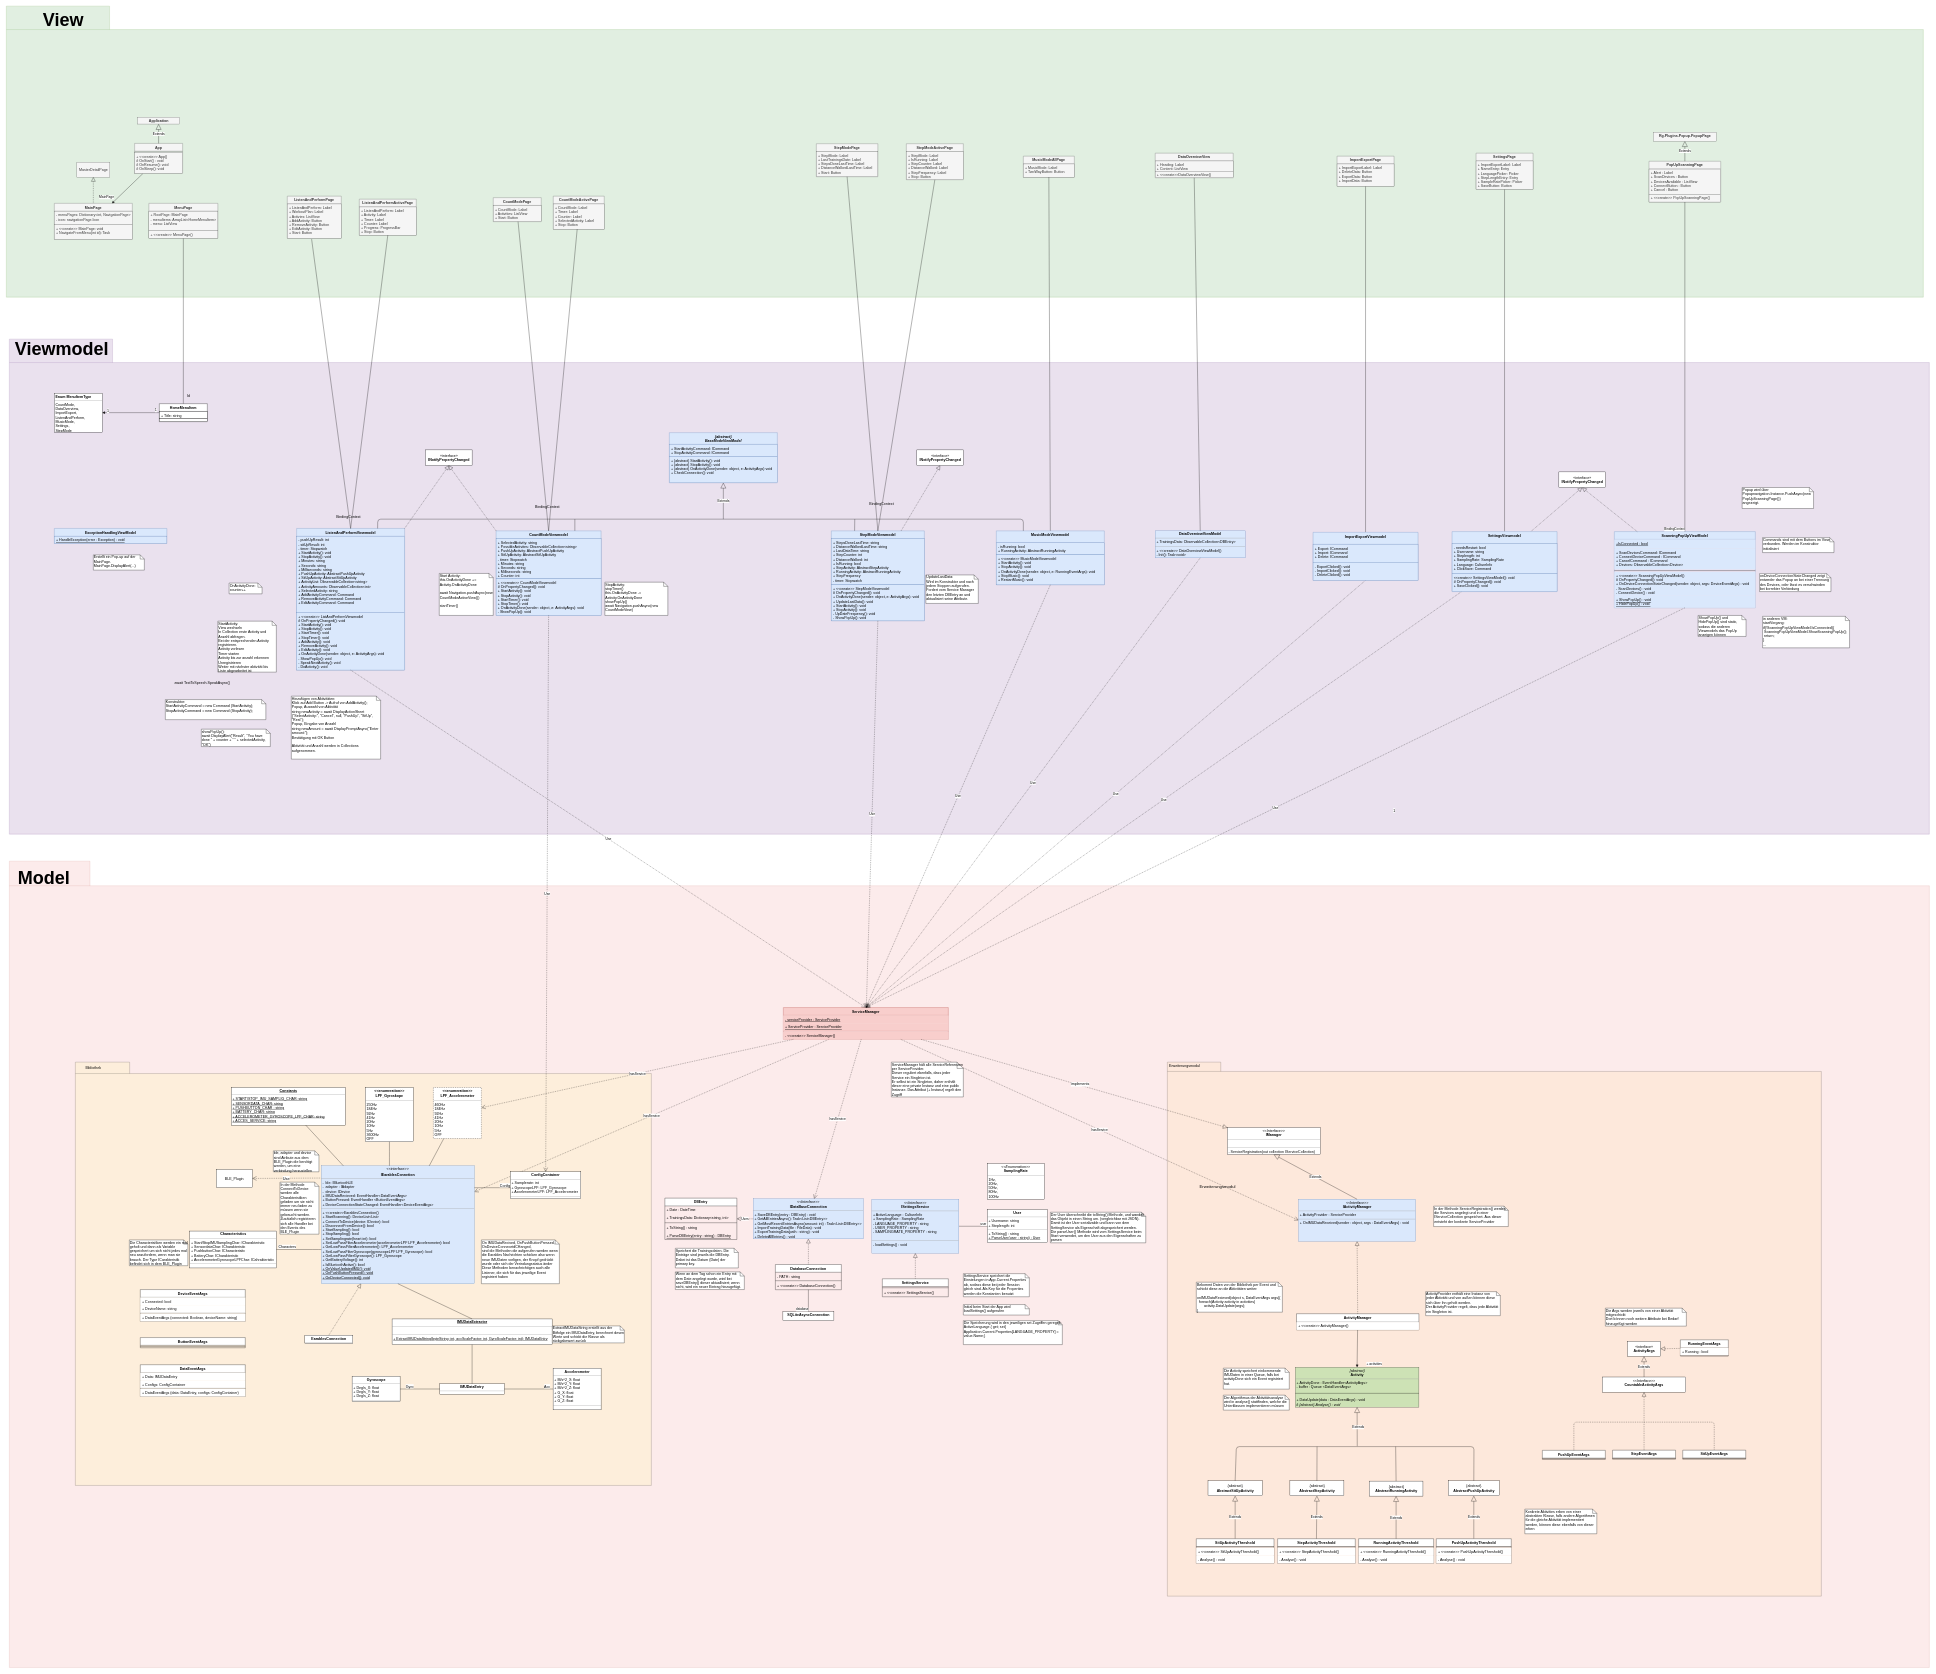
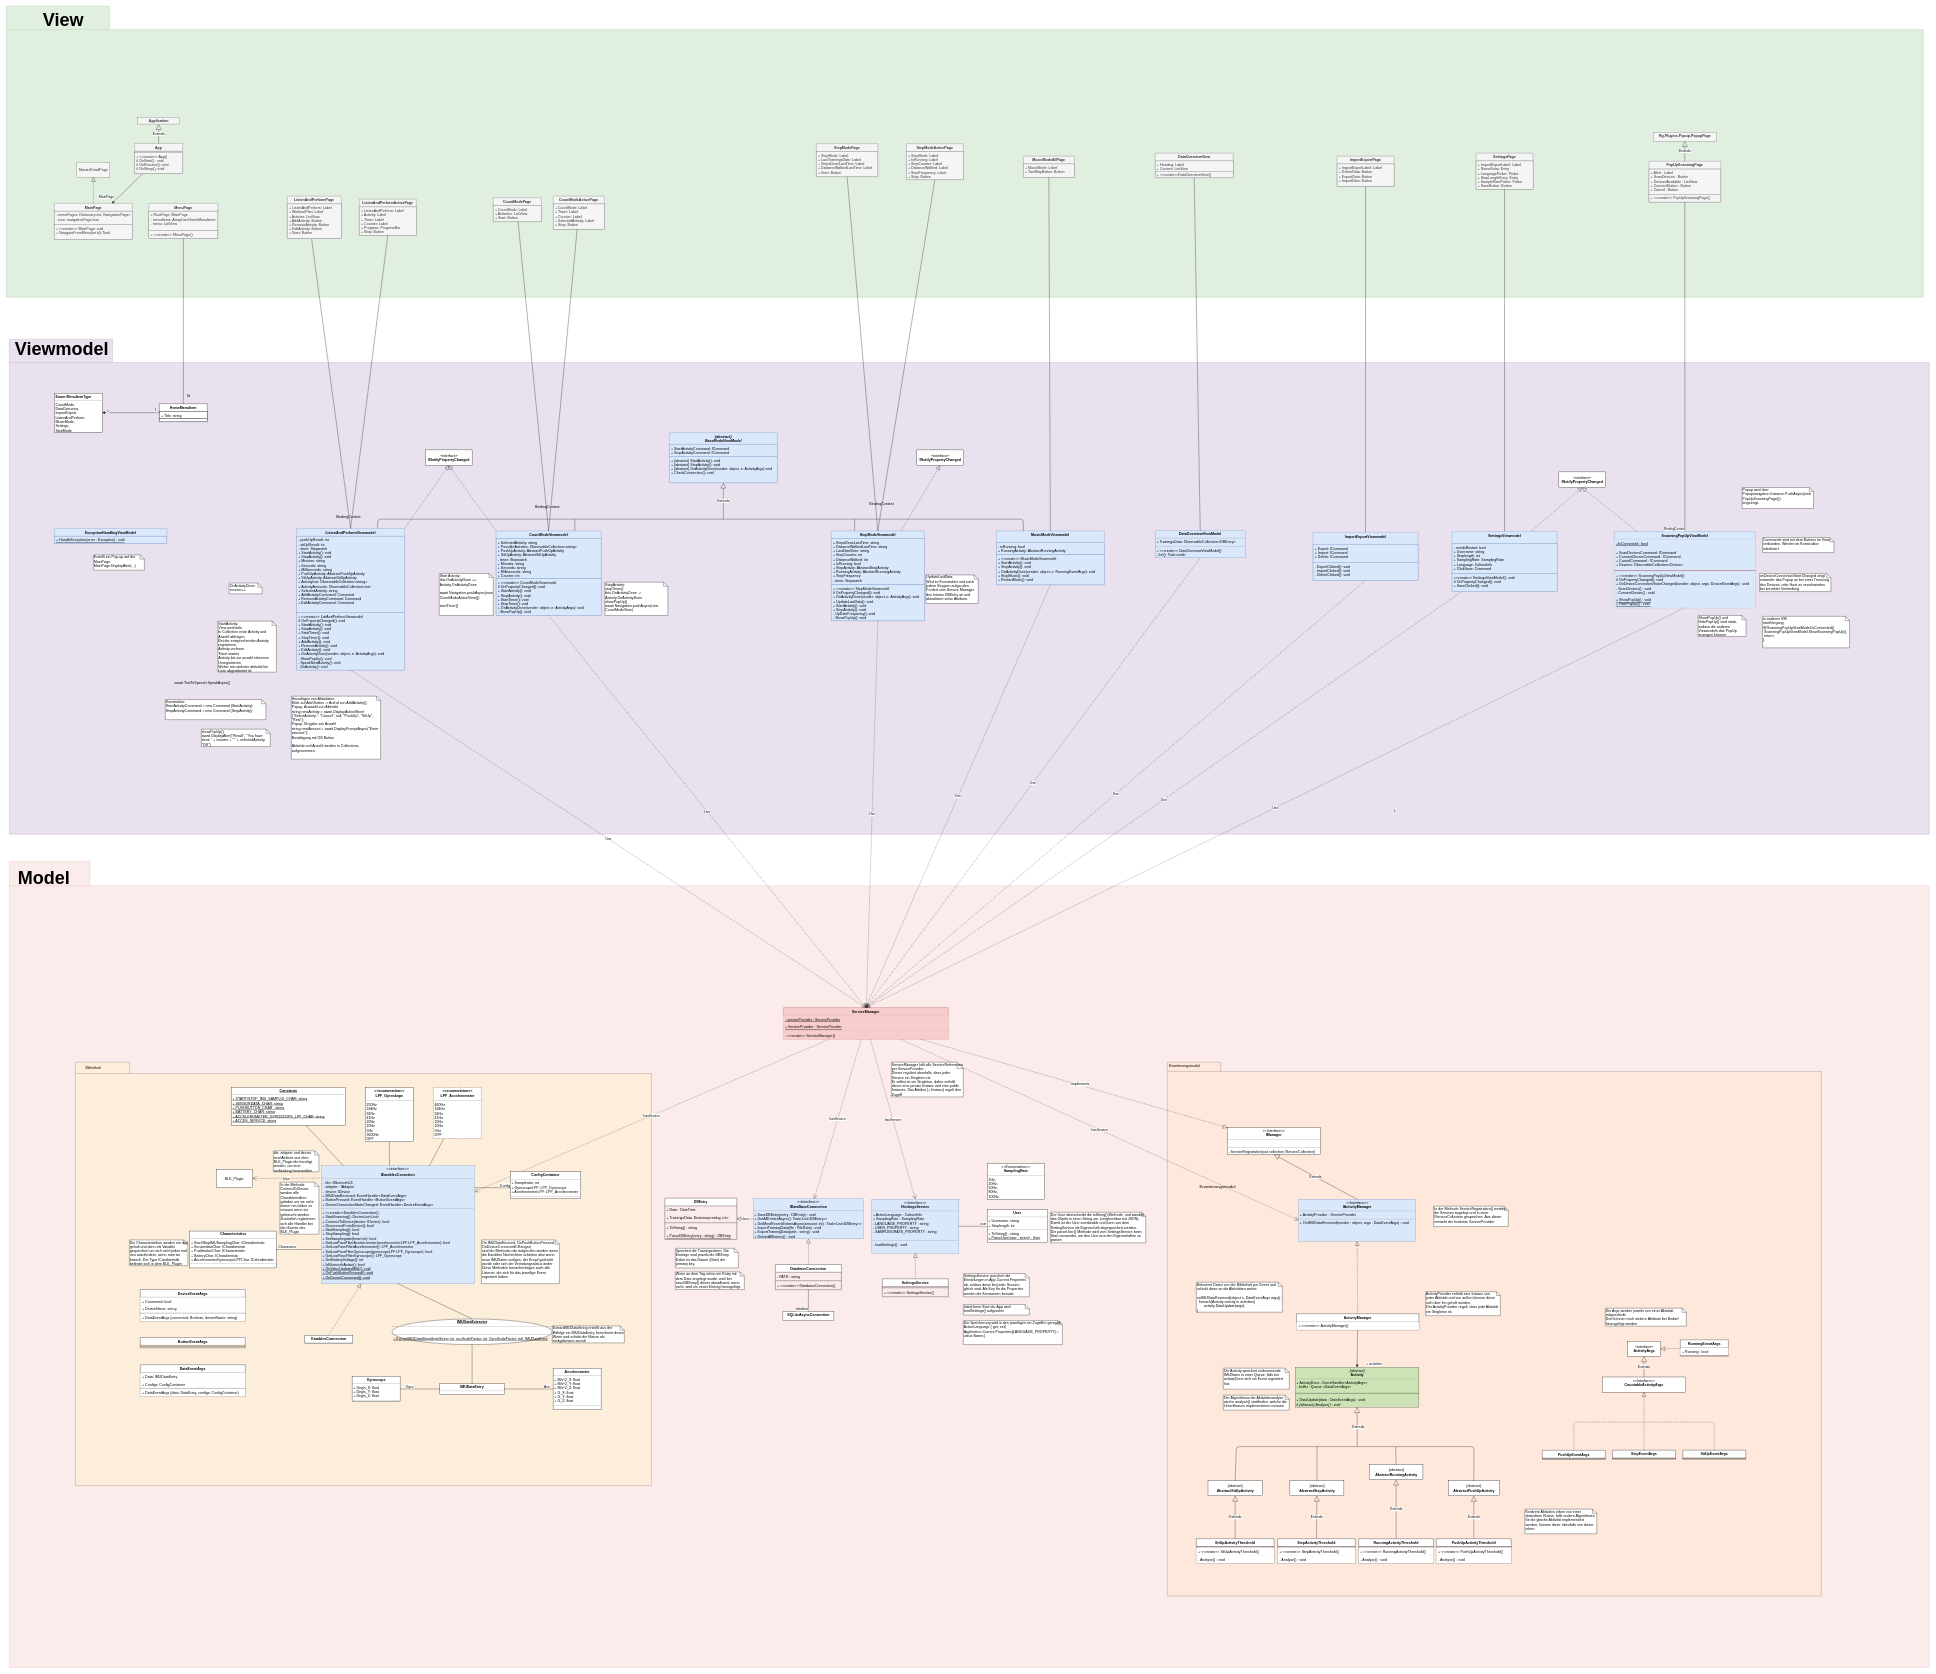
(546, 1008) -> (706, 811)
(637, 1074) -> (909, 1176)
(472, 1332) -> (472, 1332)
(1396, 1489) -> (1396, 1472)
